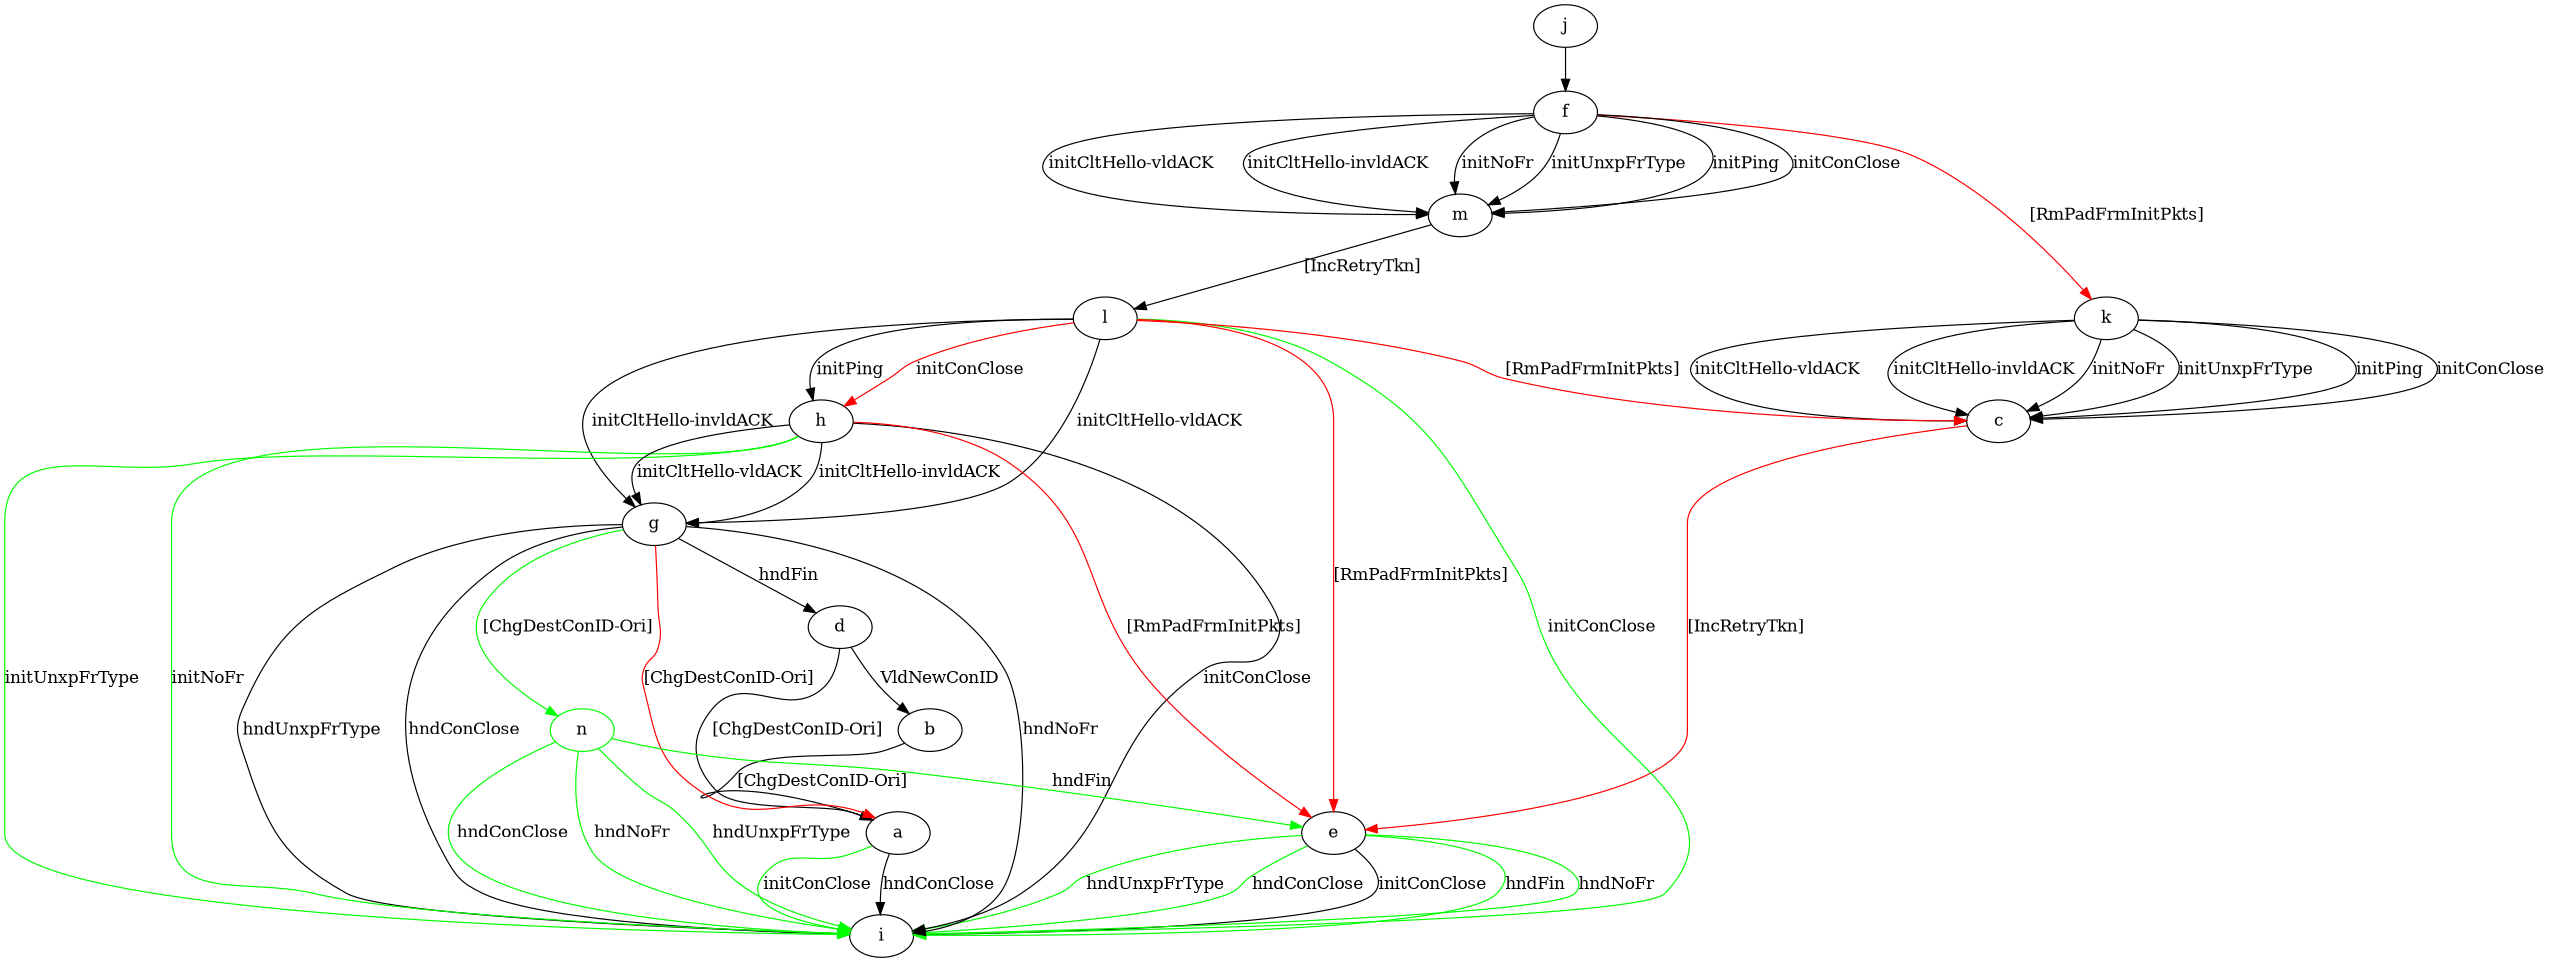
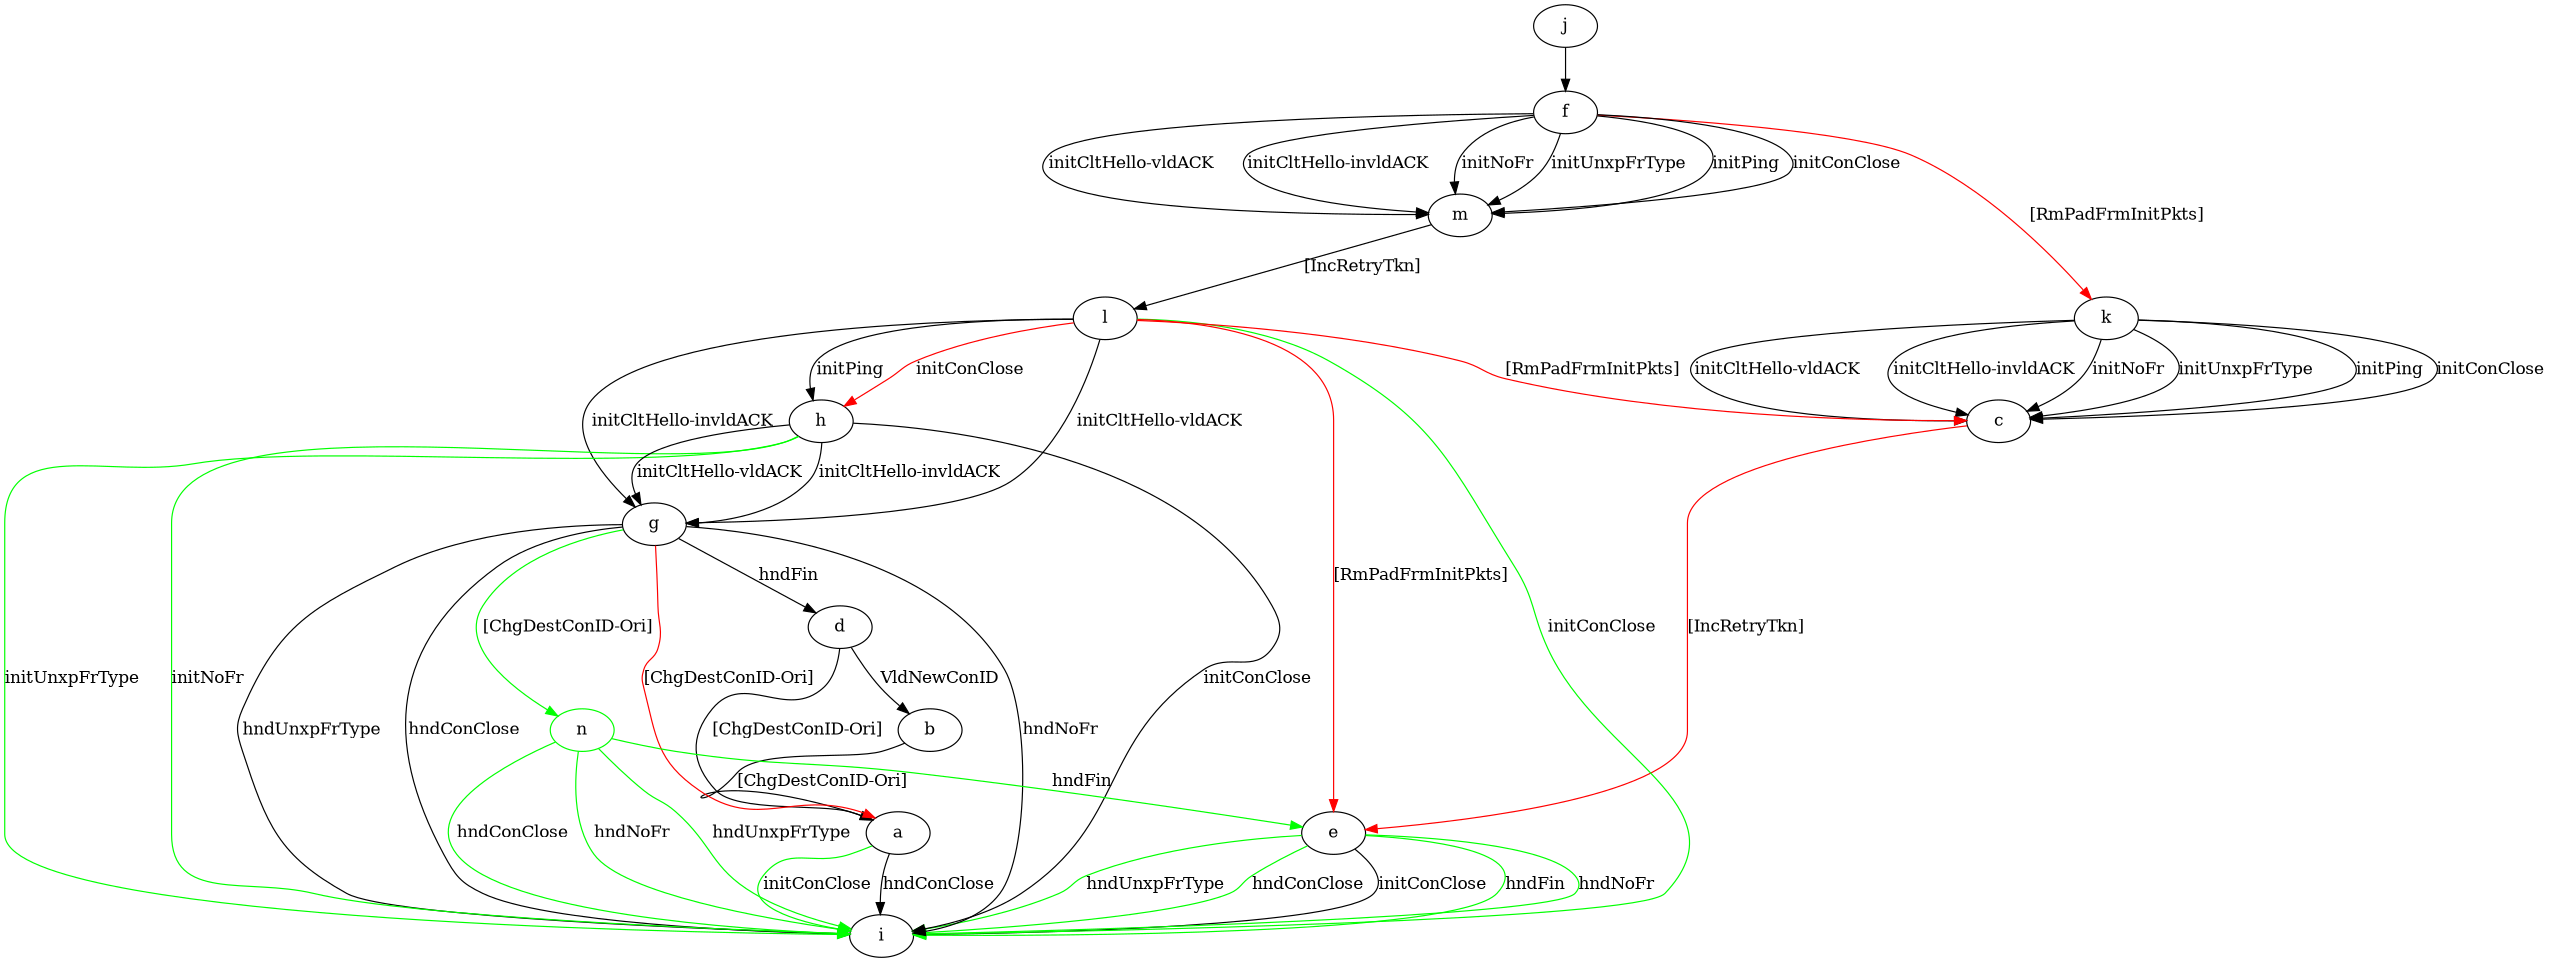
(1095, 583) -> none
